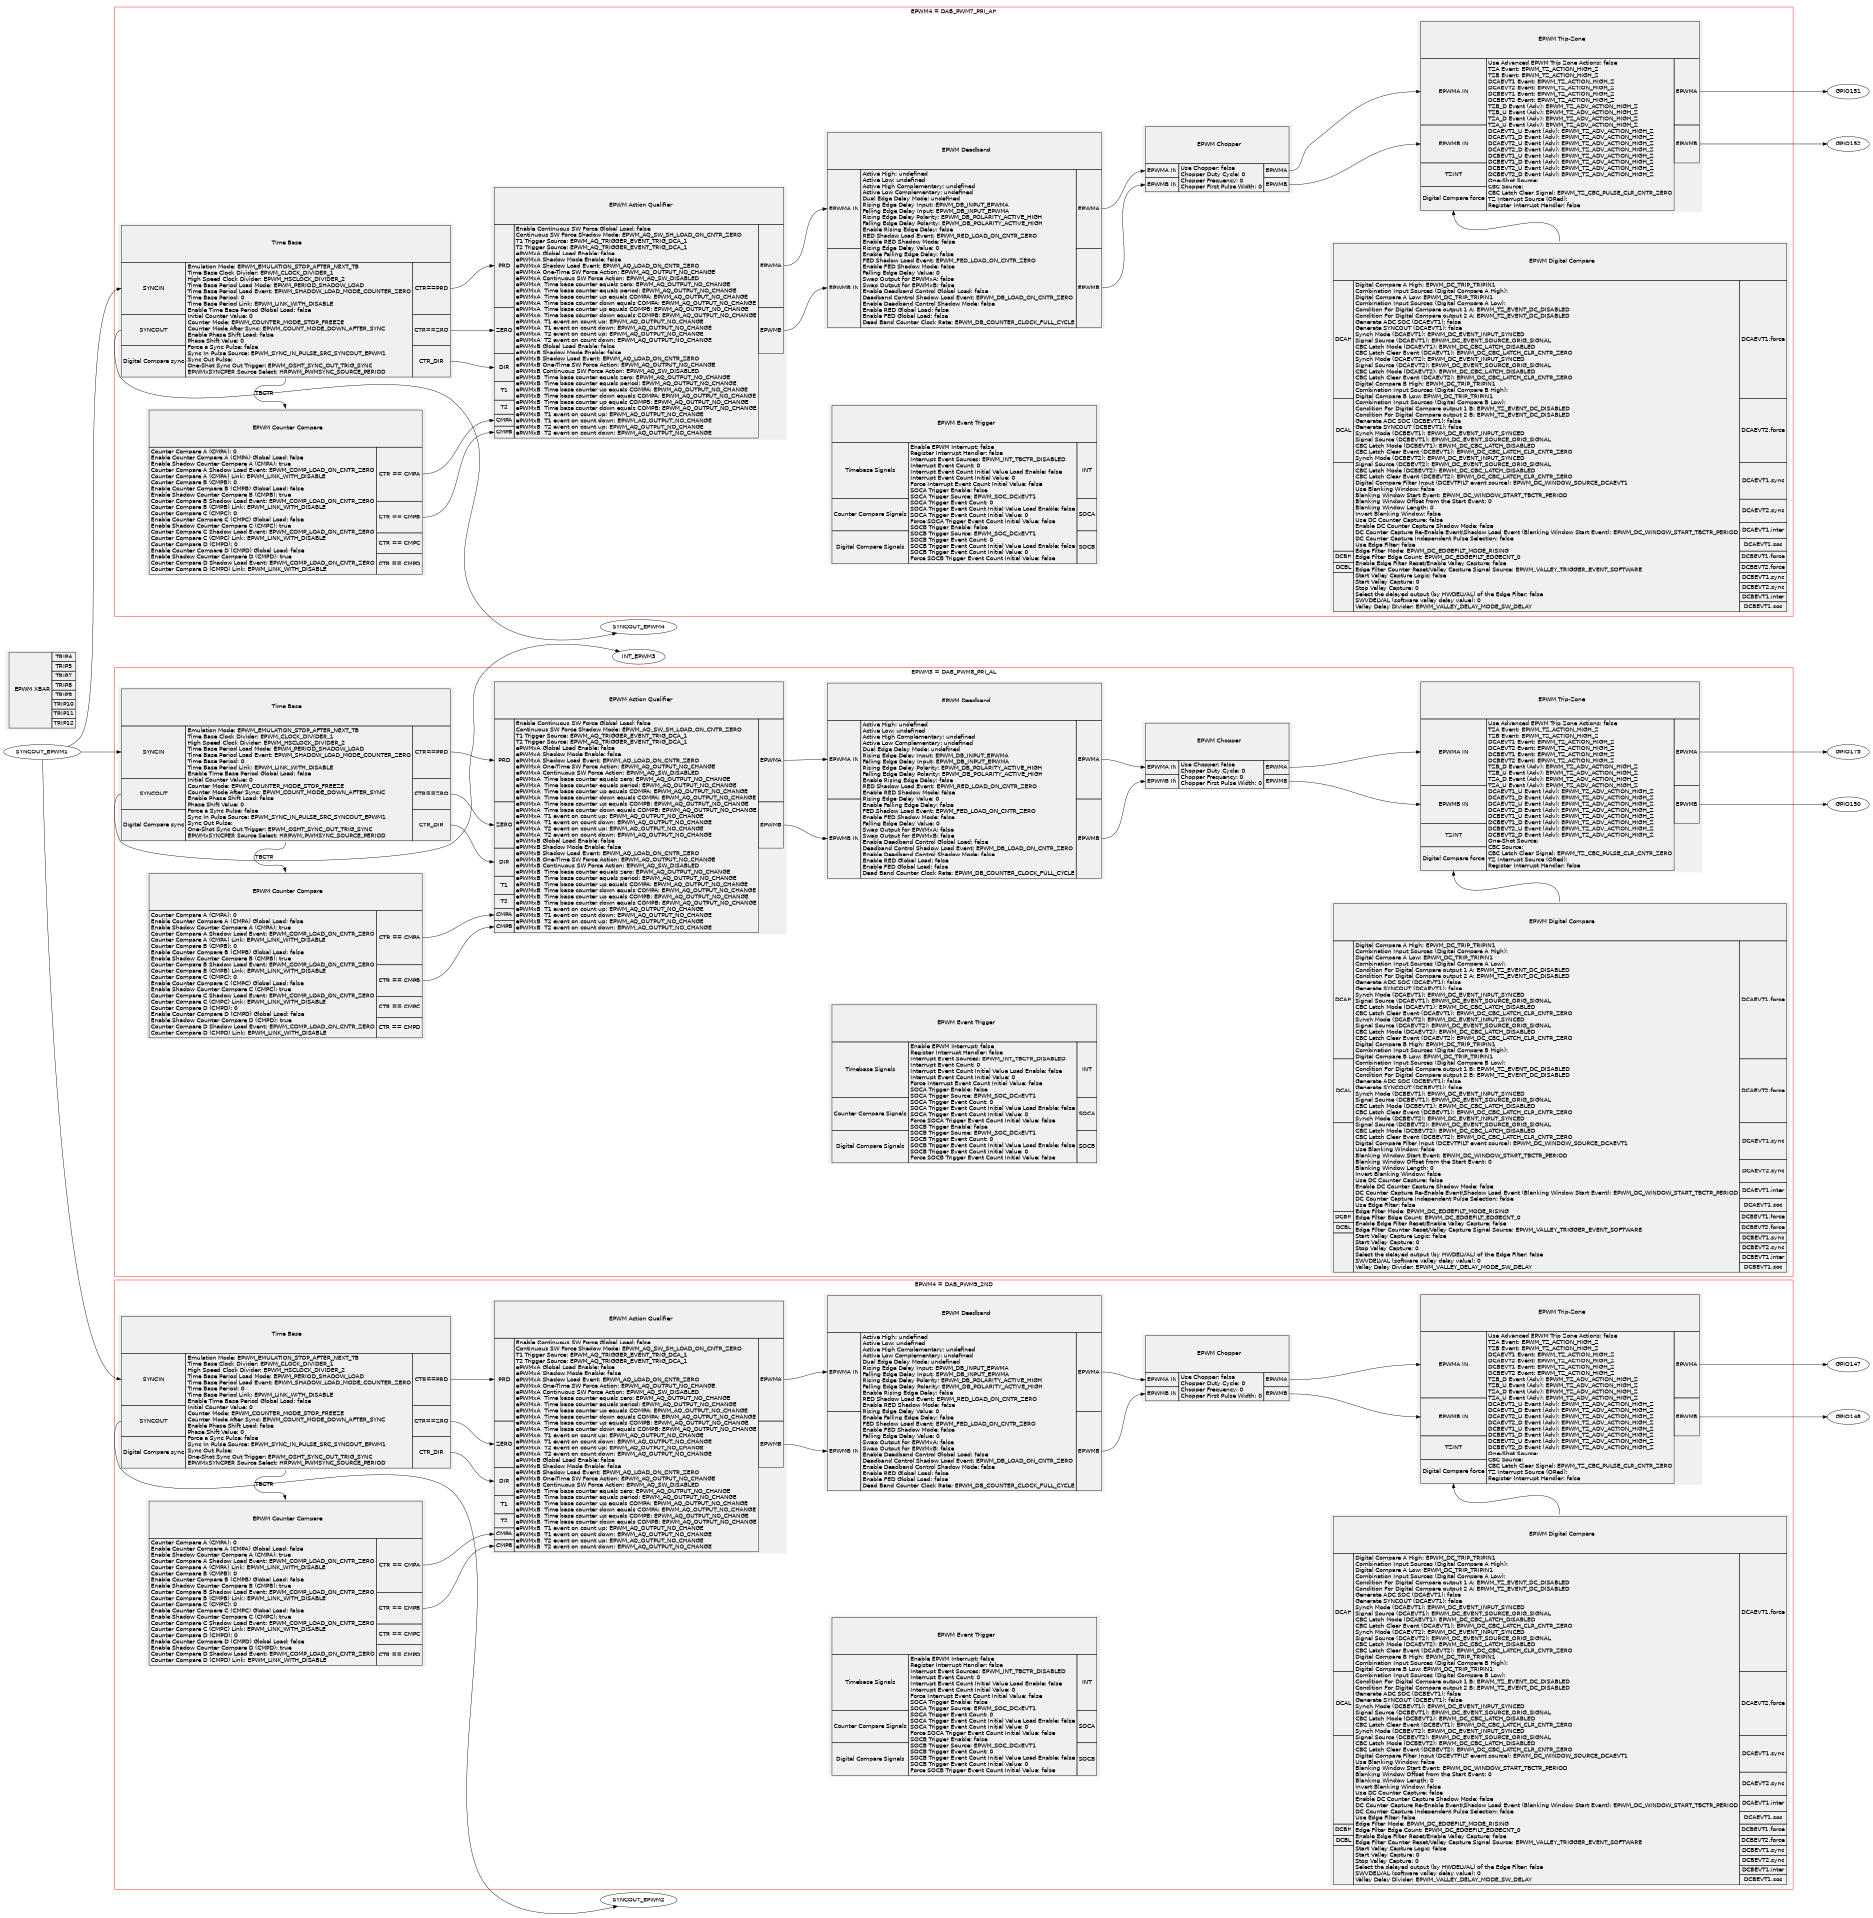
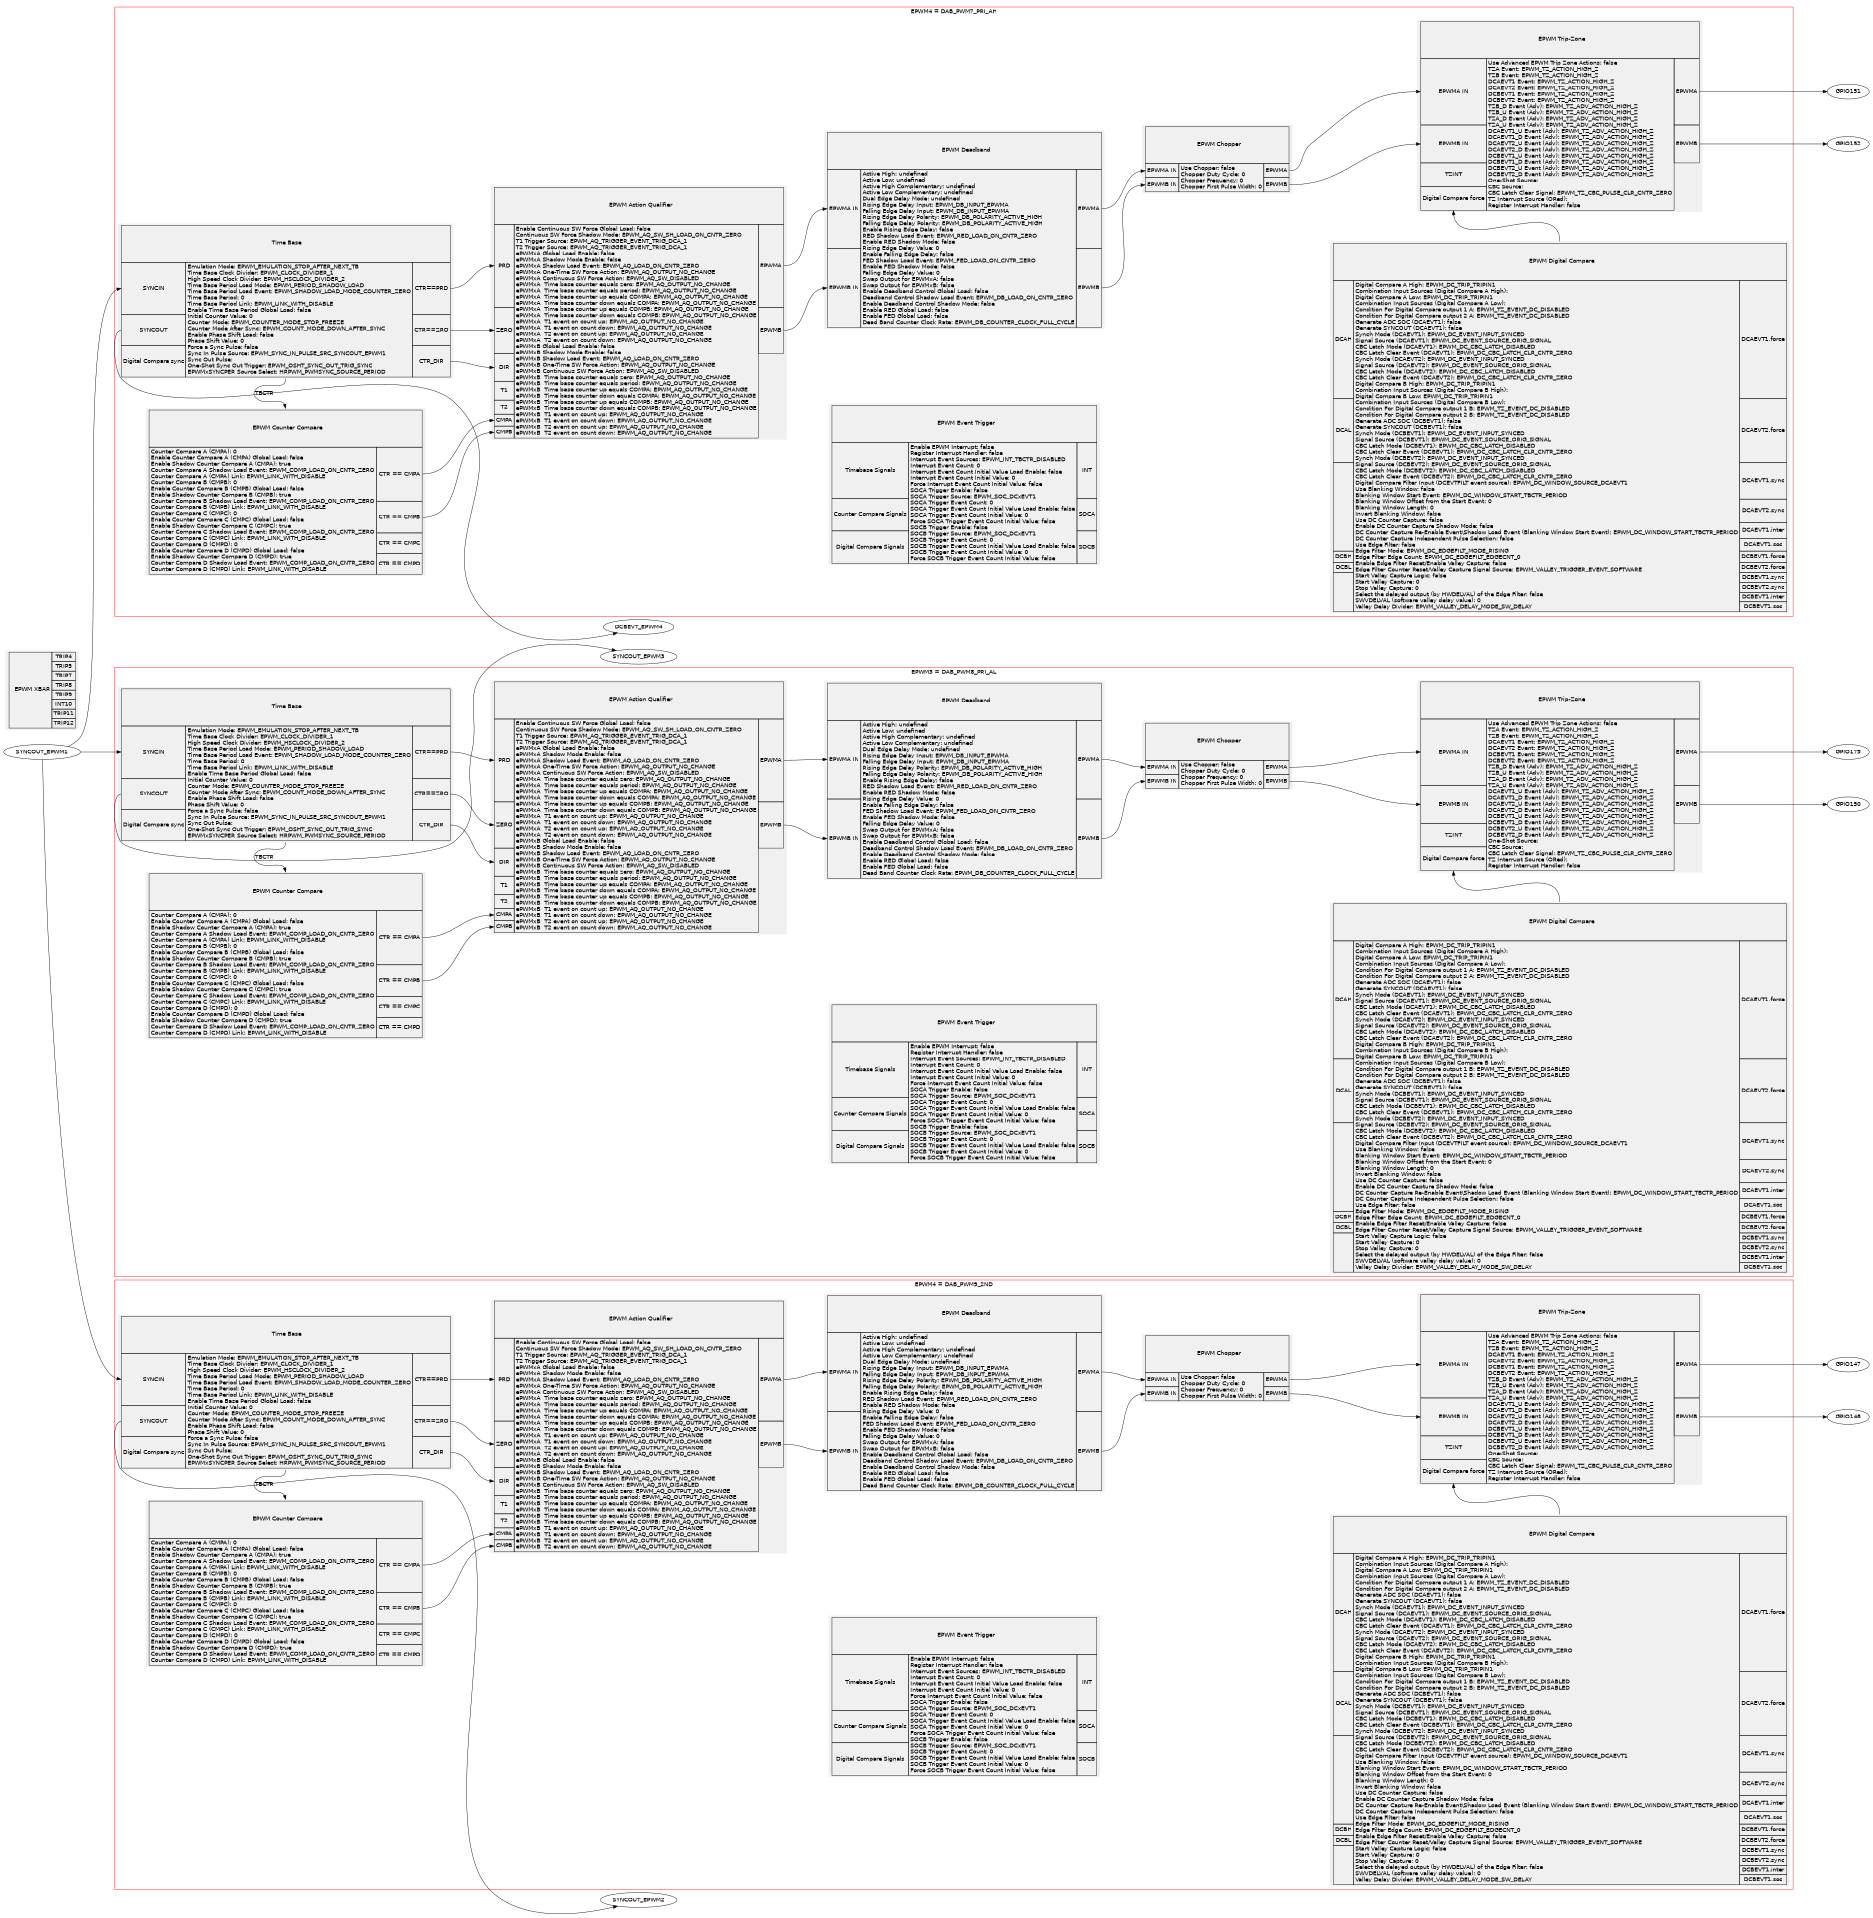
(639, 627) -> (639, 627)
(639, 657) -> (639, 657)
(64, 704) -> (64, 704)
